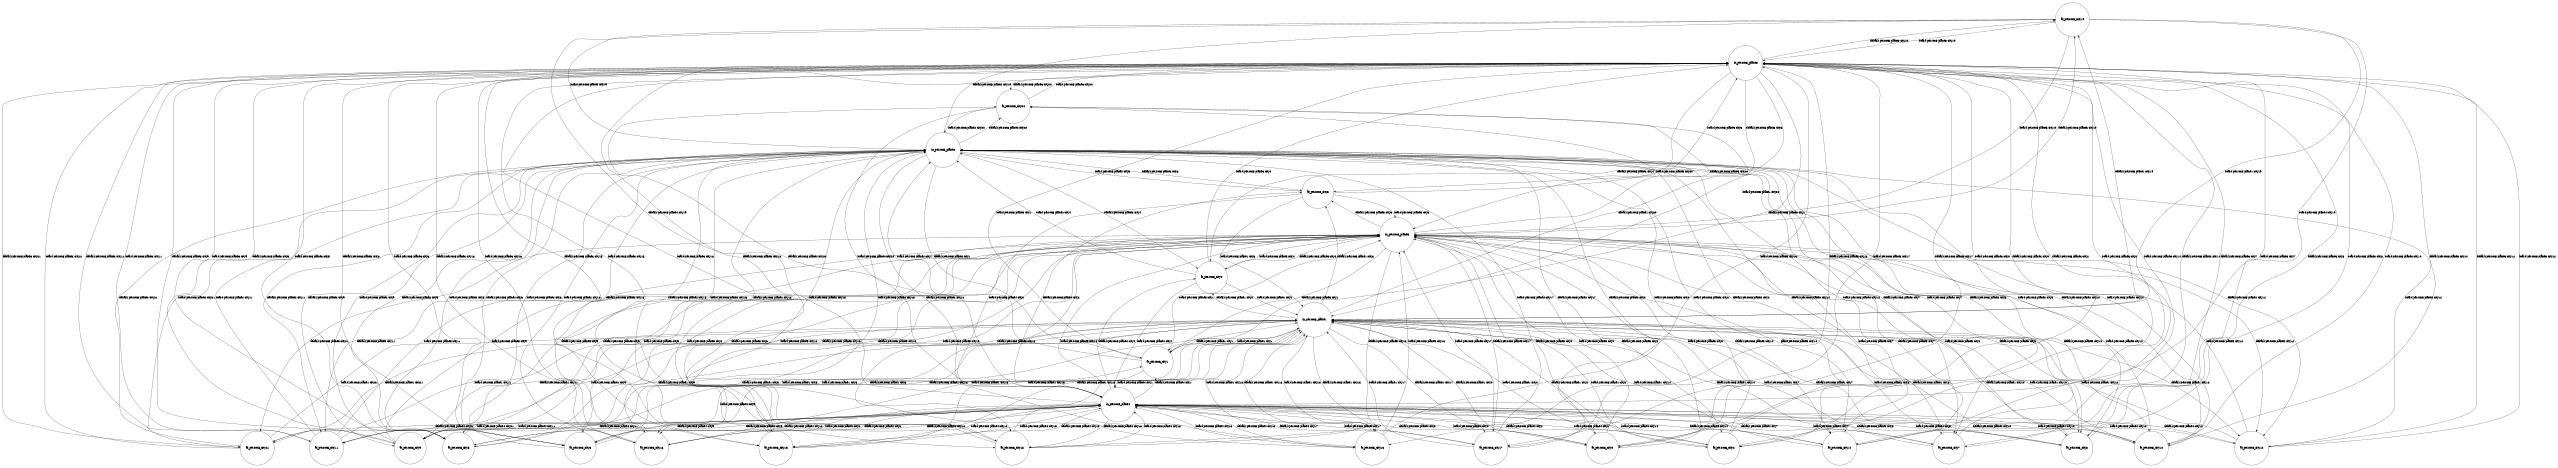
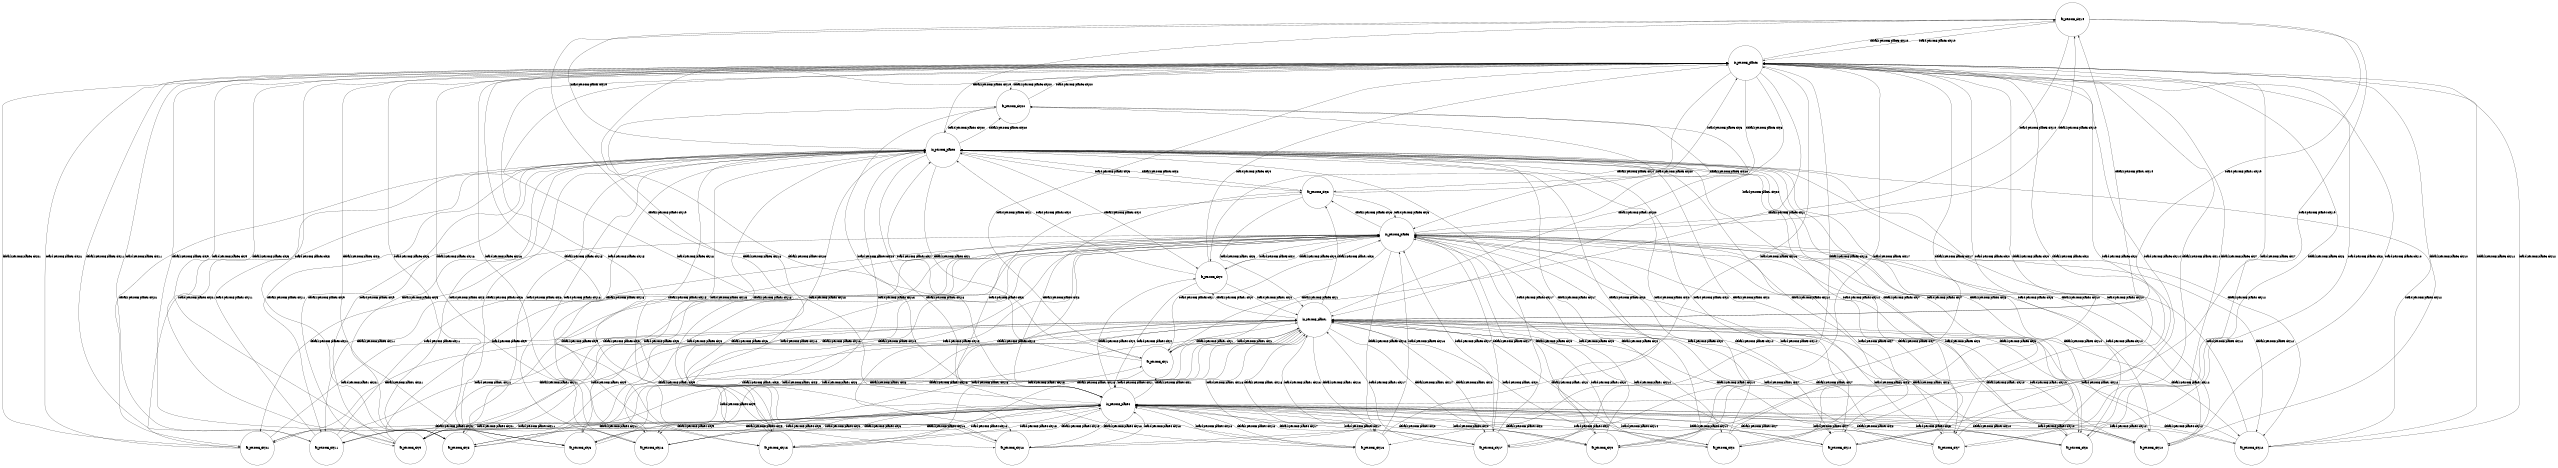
(1124, 281) -> none
(1799, 342) -> (1799, 342)
(803, 427) -> (803, 427)
